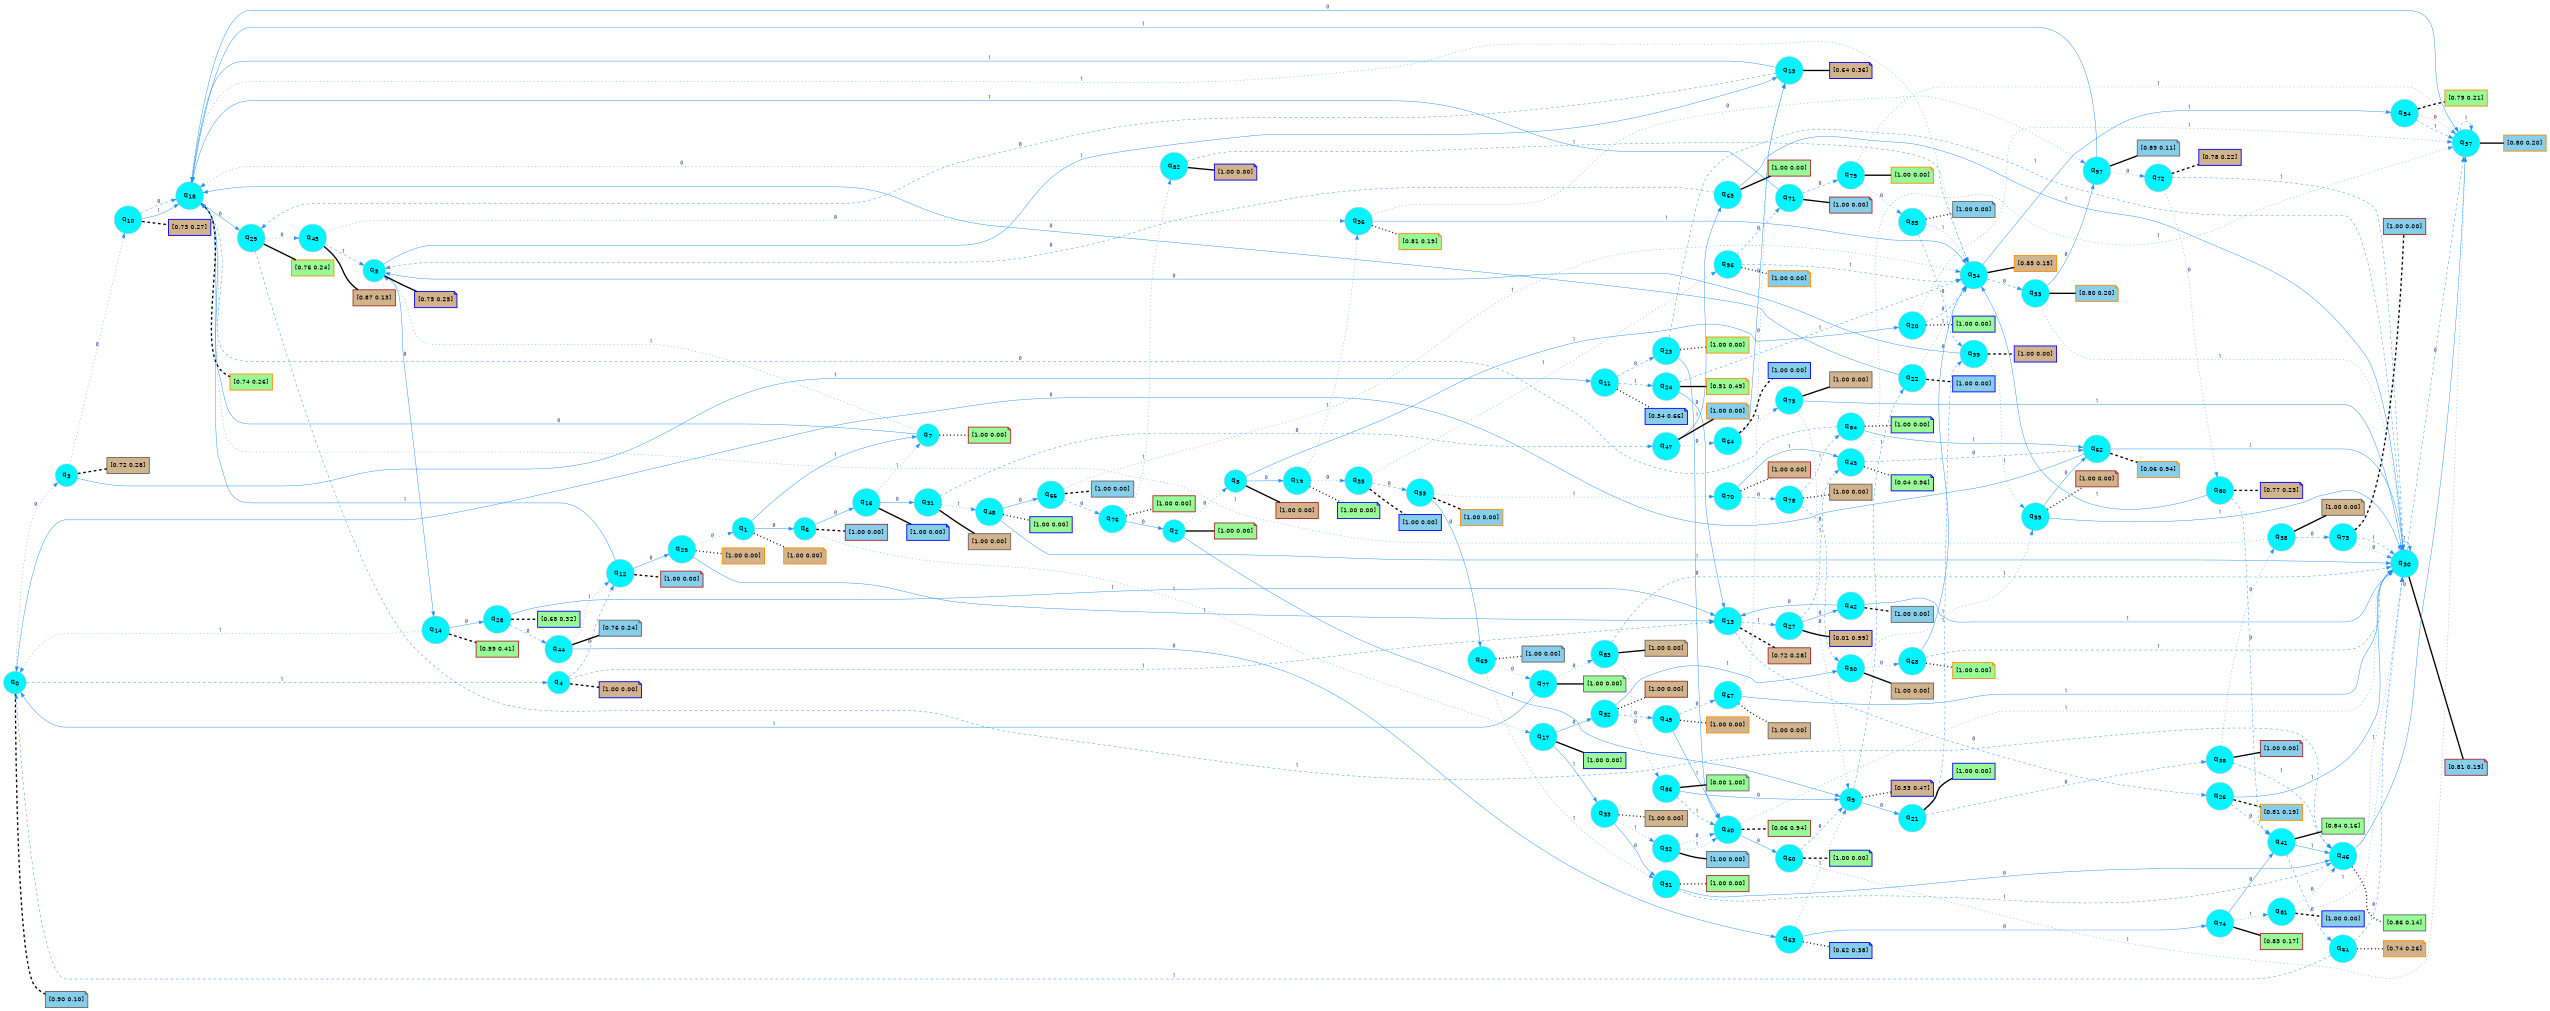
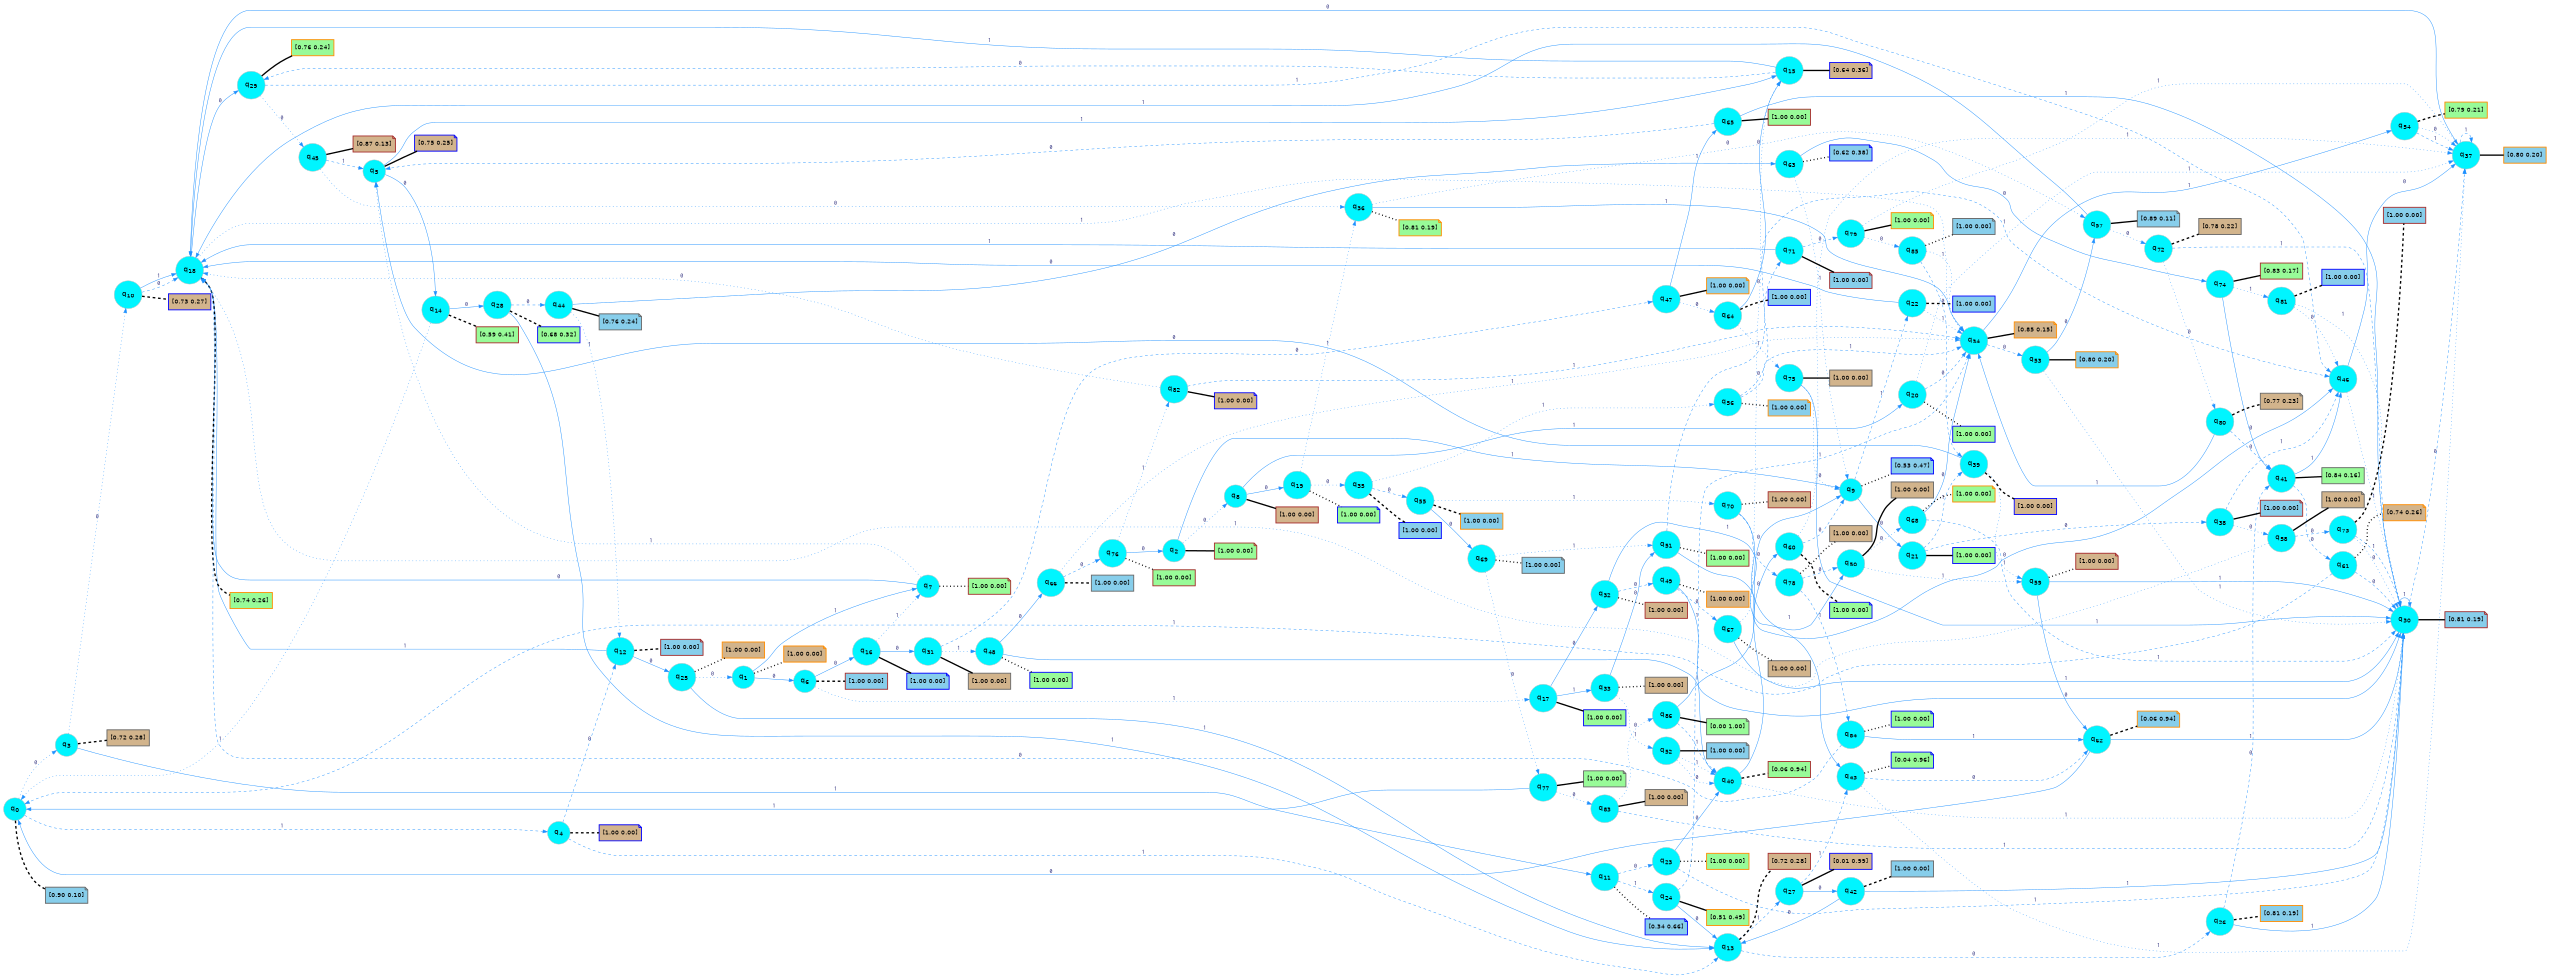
(2220, 157) -> (2220, 226)
(2035, 263) -> (2035, 330)
(374, 298) -> (374, 144)
(1728, 387) -> (1728, 918)
(2282, 490) -> (2282, 401)
(1912, 788) -> (1912, 466)
(2405, 923) -> none
